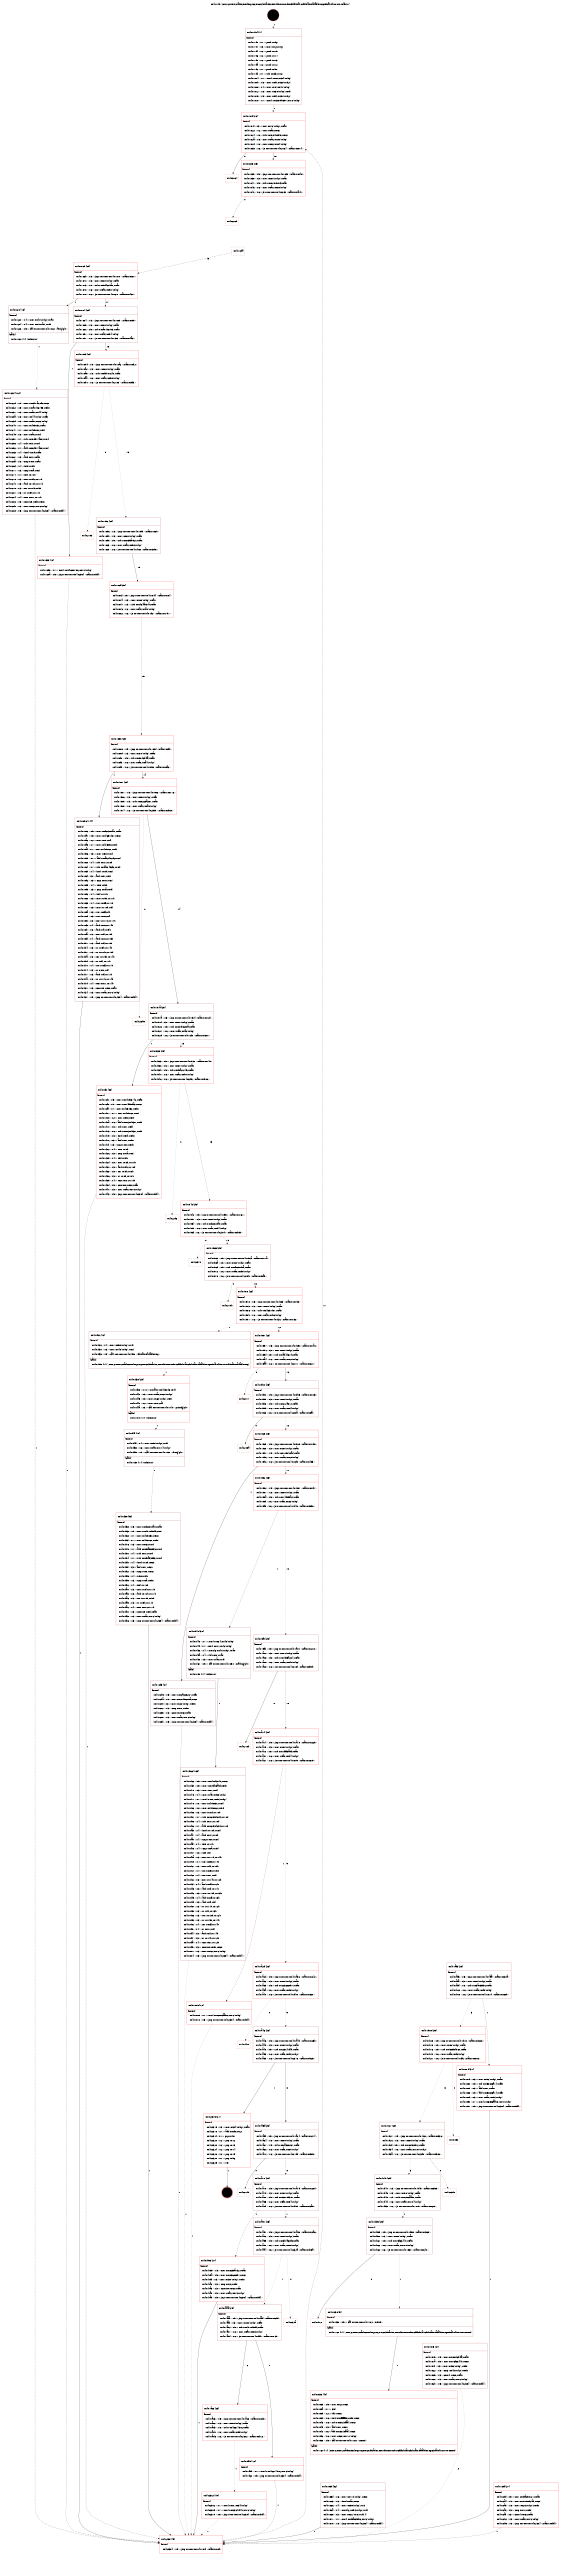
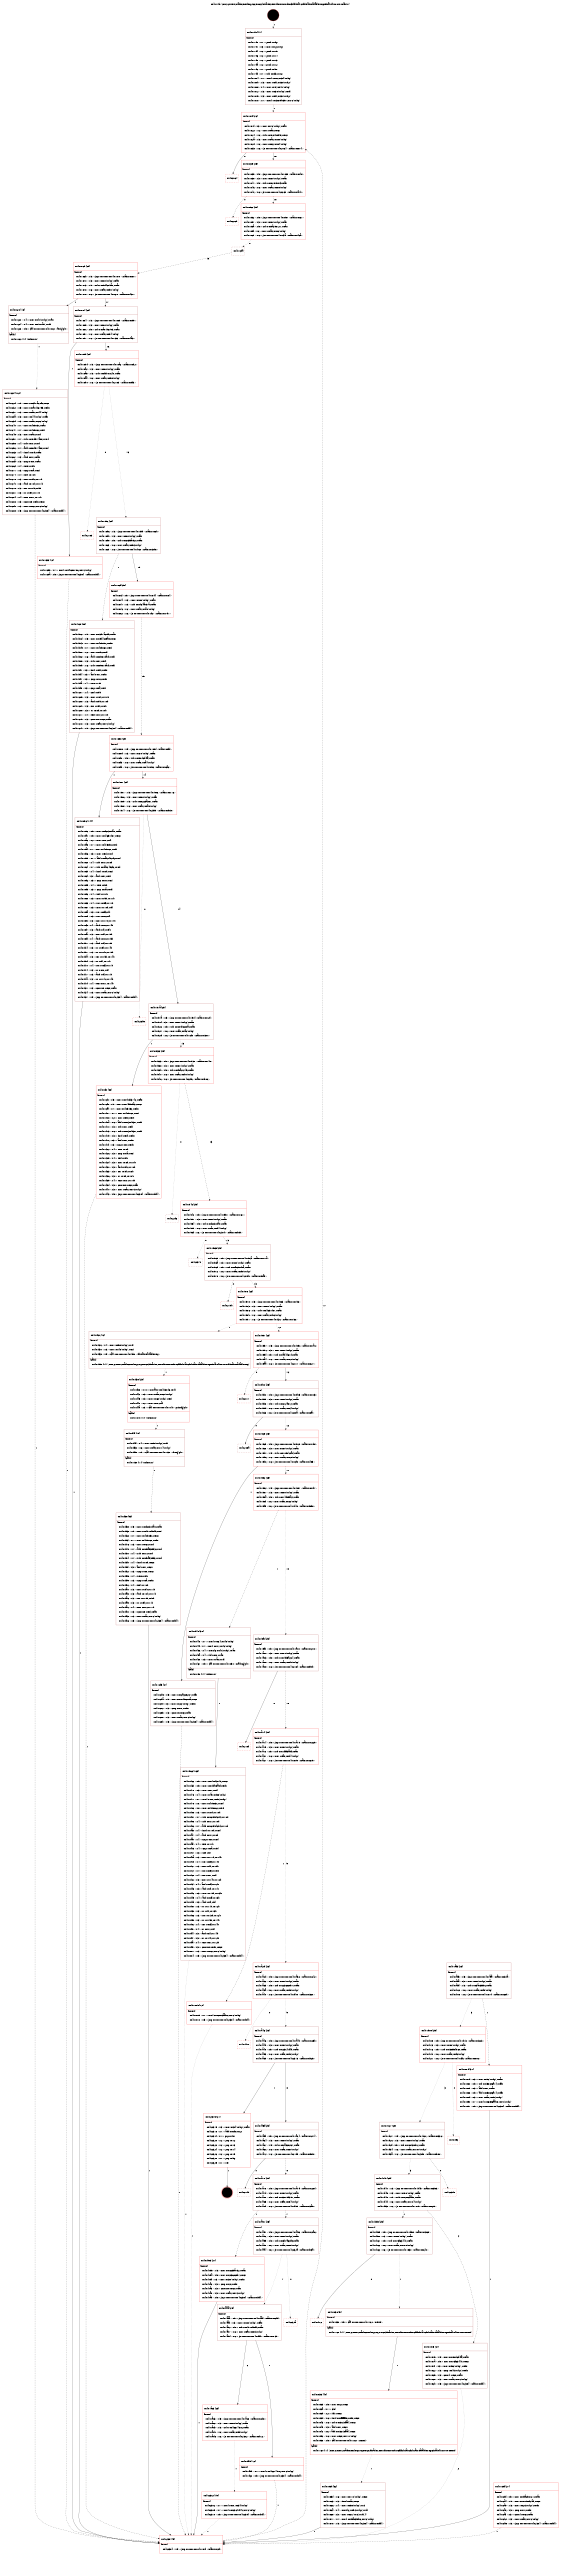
none -> (273, 222)
none -> (102, 676)
none -> (465, 2272)
none -> (367, 2468)
